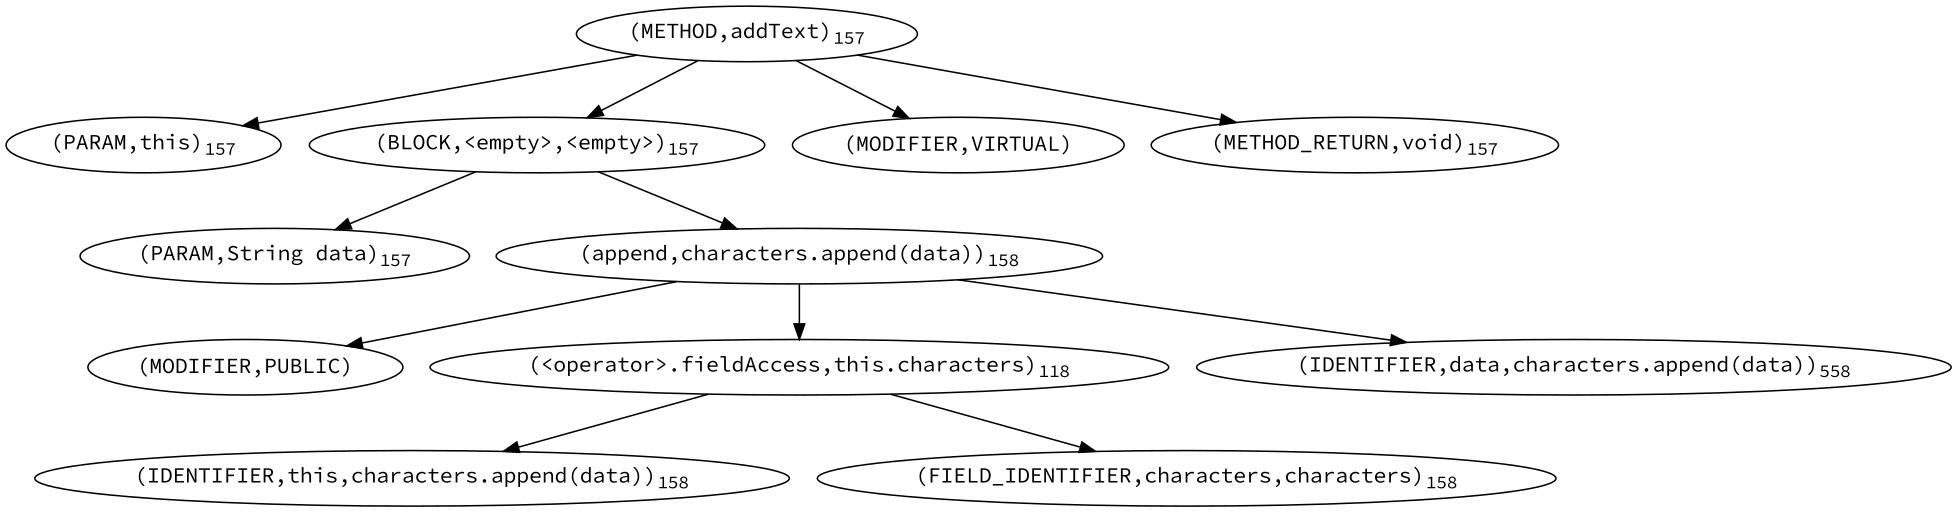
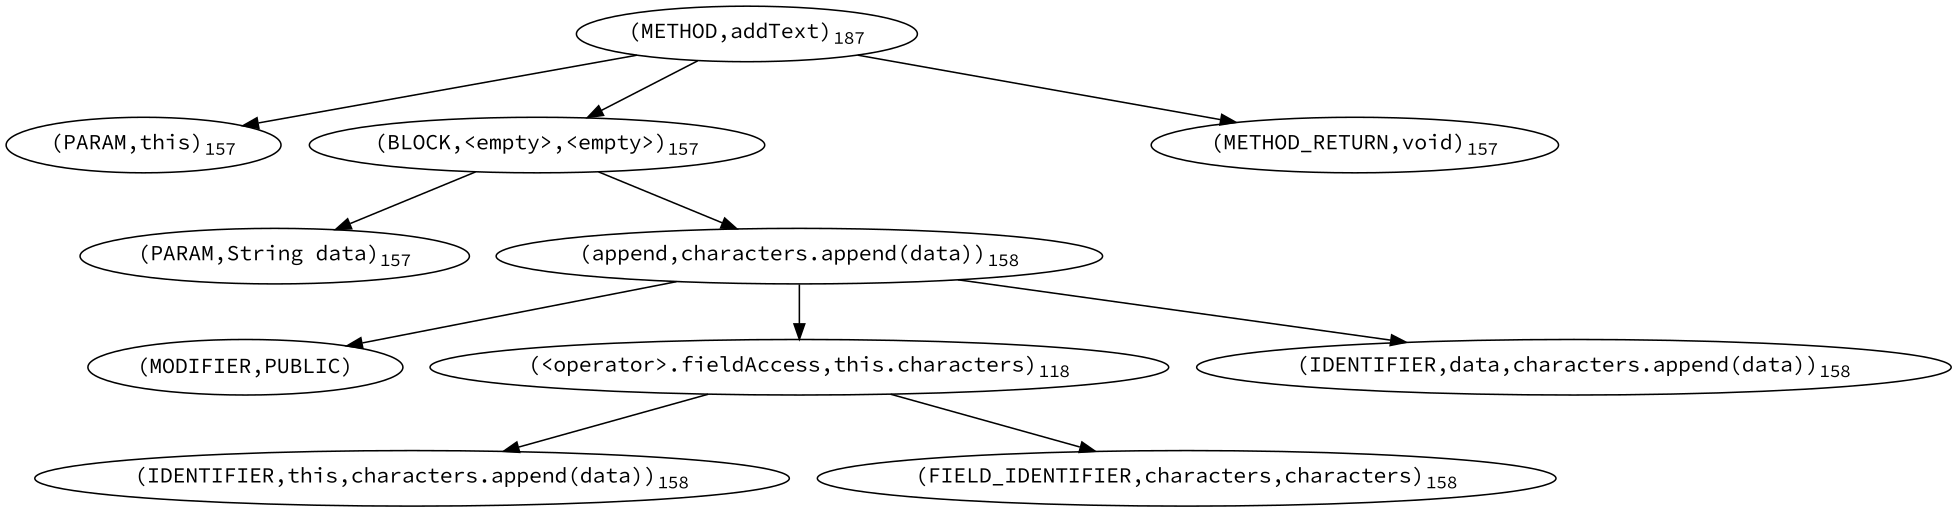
(850, 32) -> (850, 32)
(958, 145) -> none
(1835, 365) -> (1835, 365)
